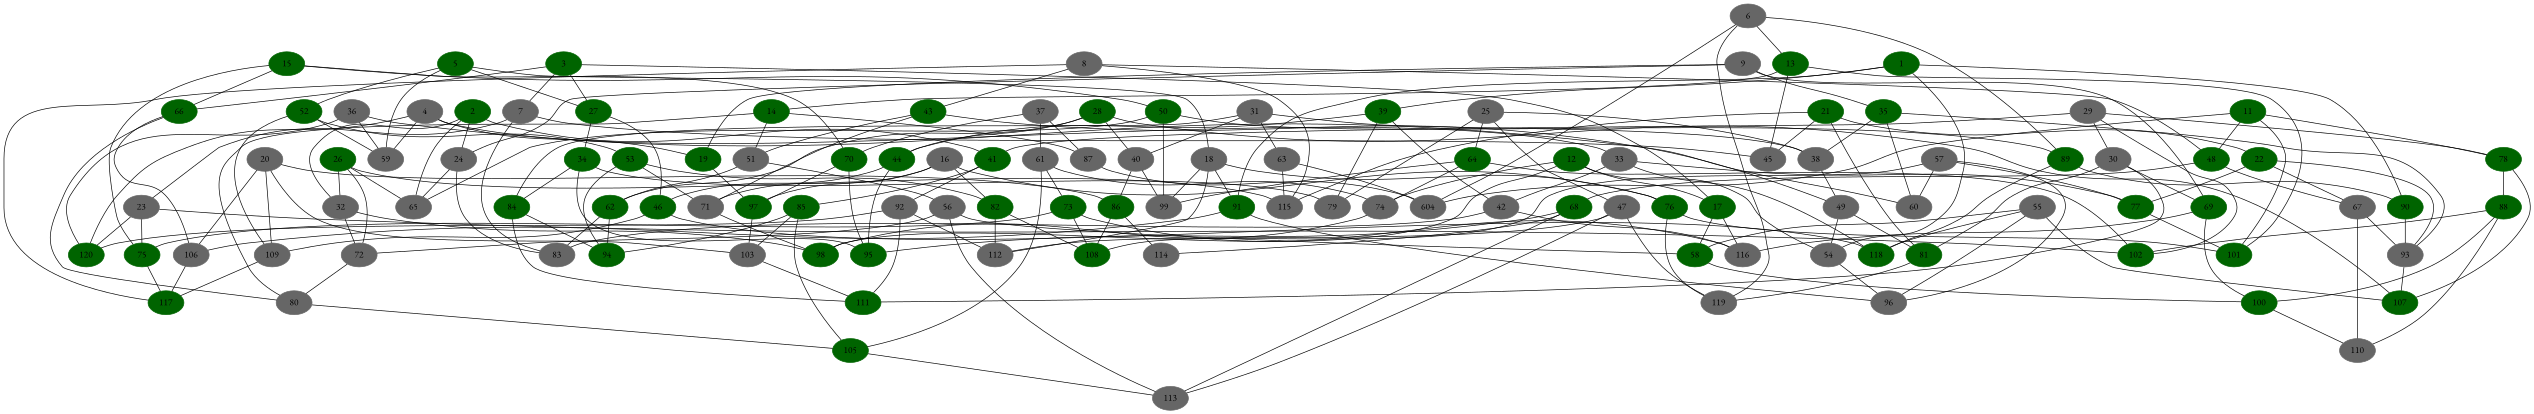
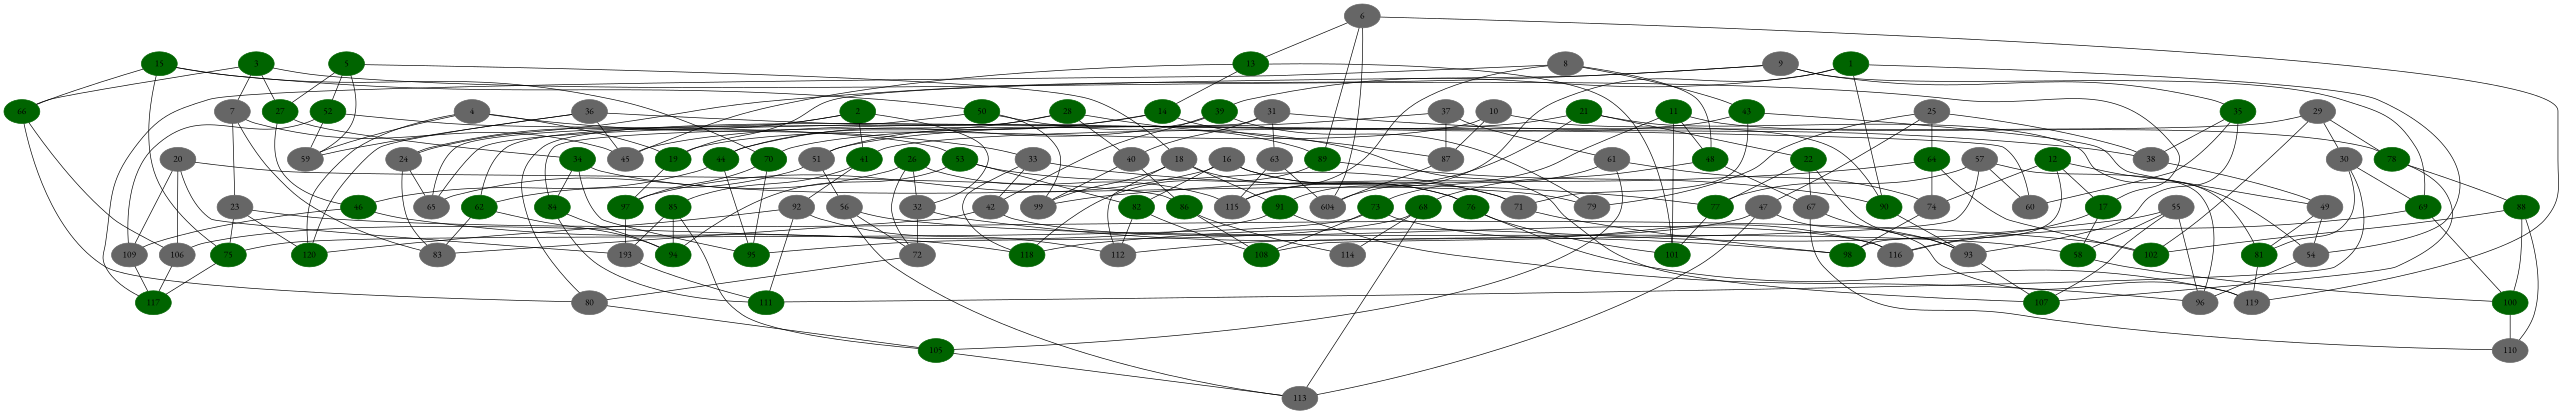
none -> (1494, 112)
none -> (612, 141)
(748, 255) -> (625, 255)
